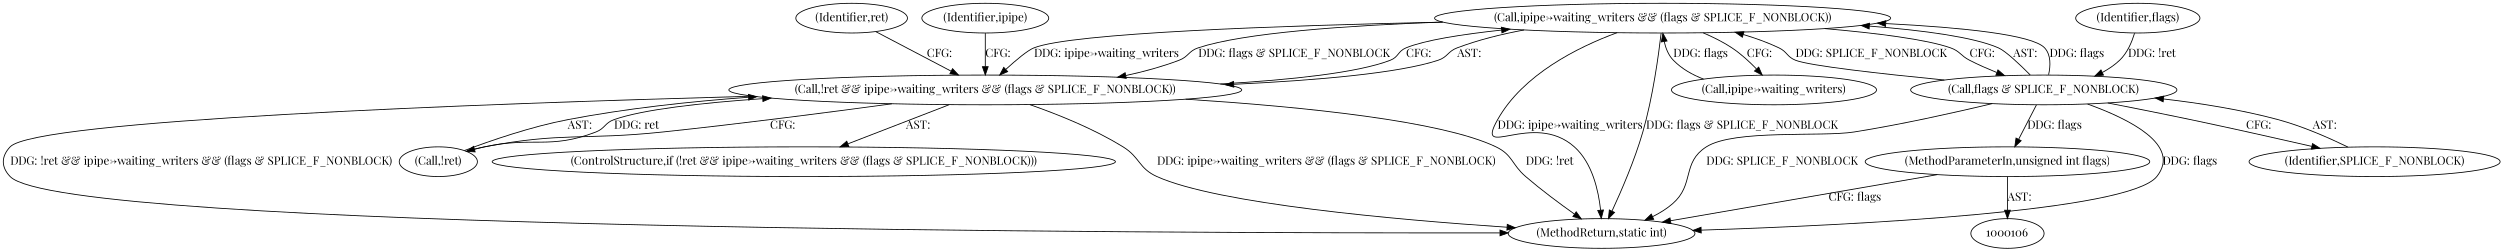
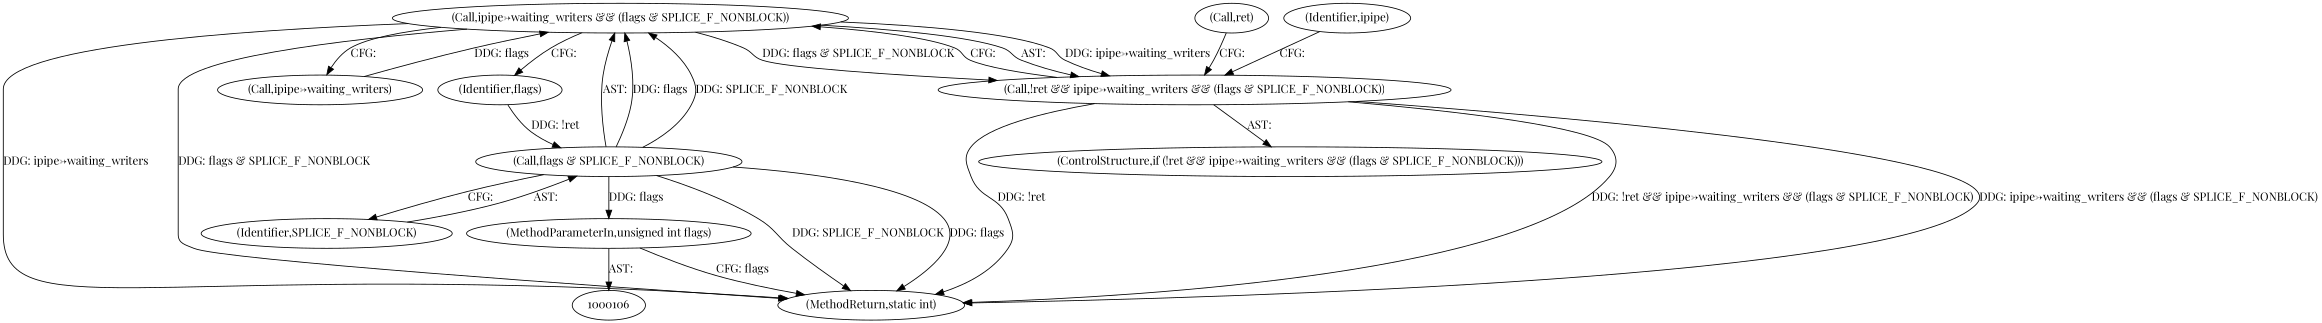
(852, 18) -> (1232, 18)
(1914, 39) -> (550, 49)
(438, 162) -> none
